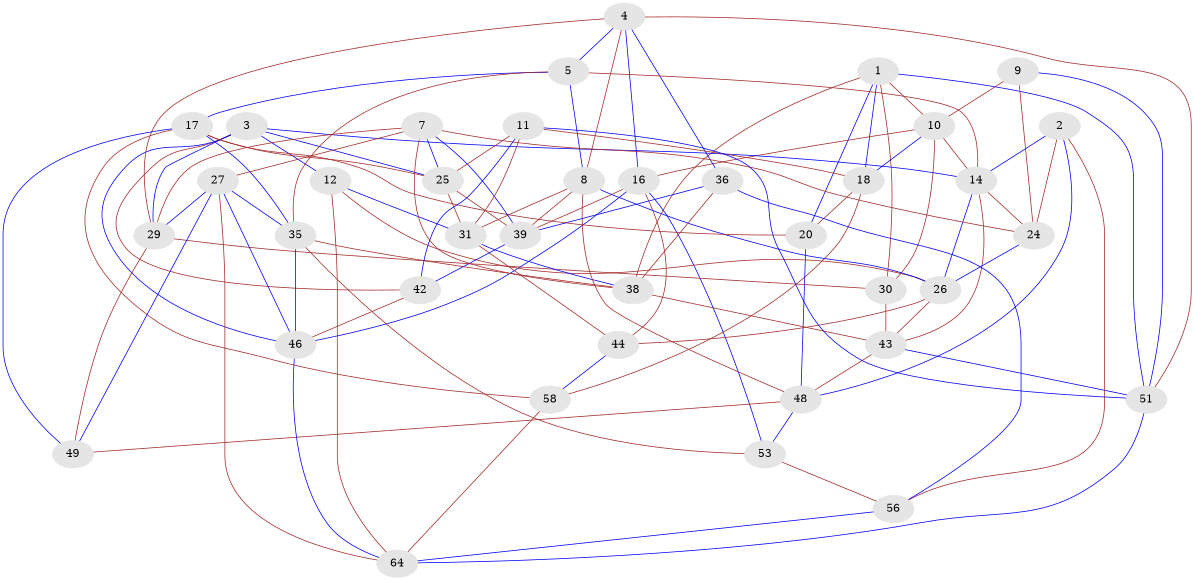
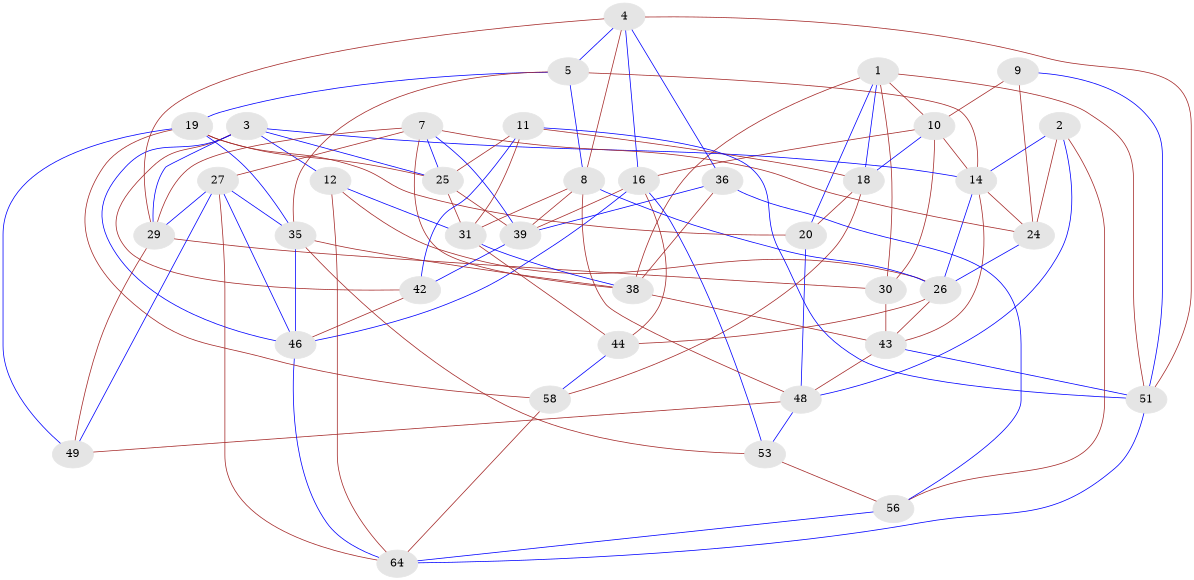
(192, 126) -> (192, 126)
(1125, 145) -> (1125, 145)
